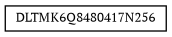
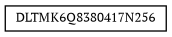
(86, 18) -> (86, 18)
